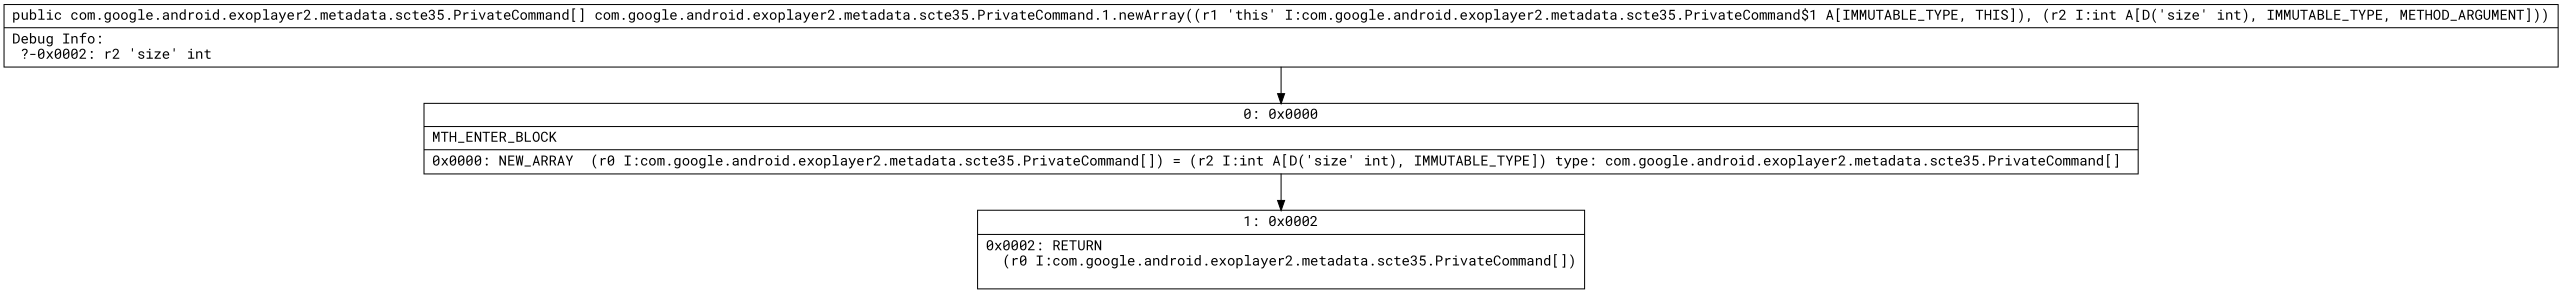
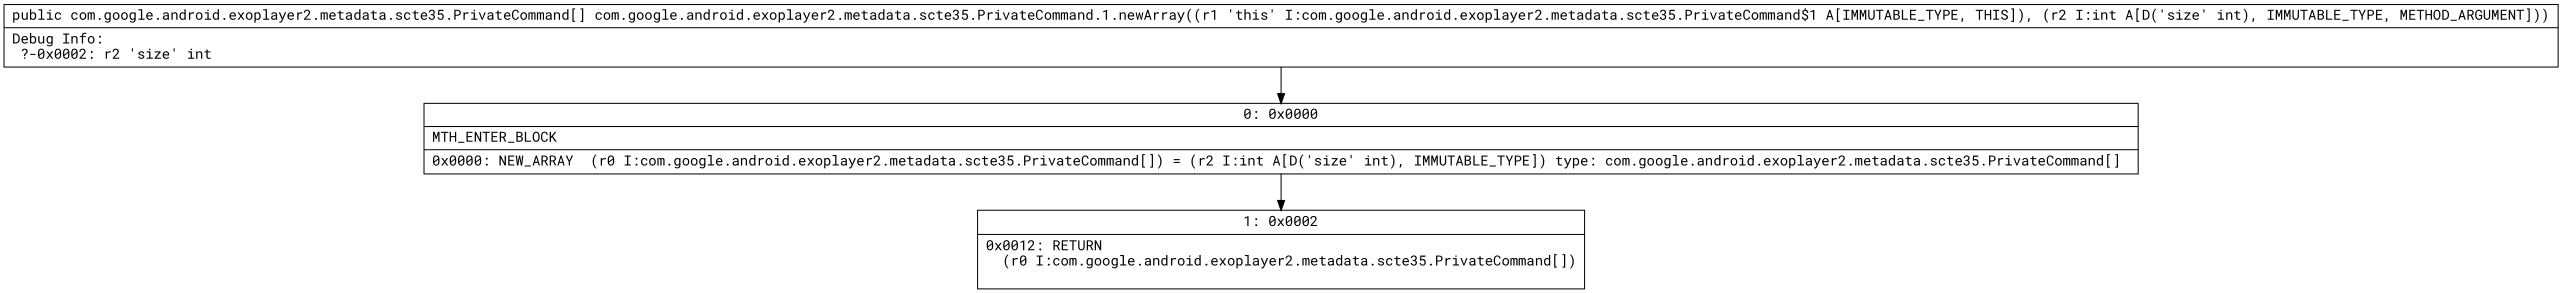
(1053, 246) -> (1053, 246)
